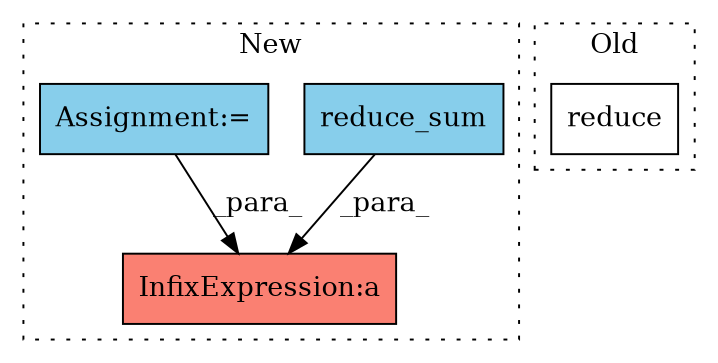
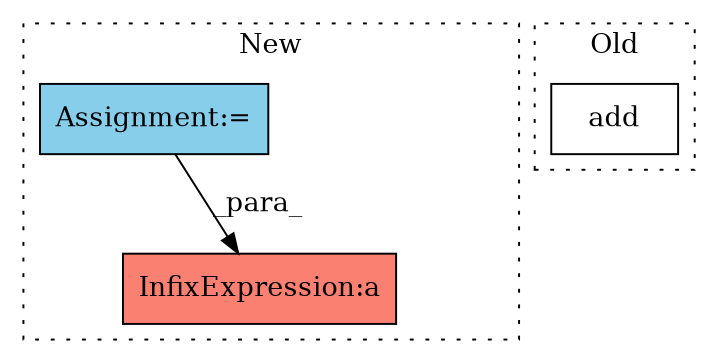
(404, 119) -> none
(615, 119) -> (615, 119)
